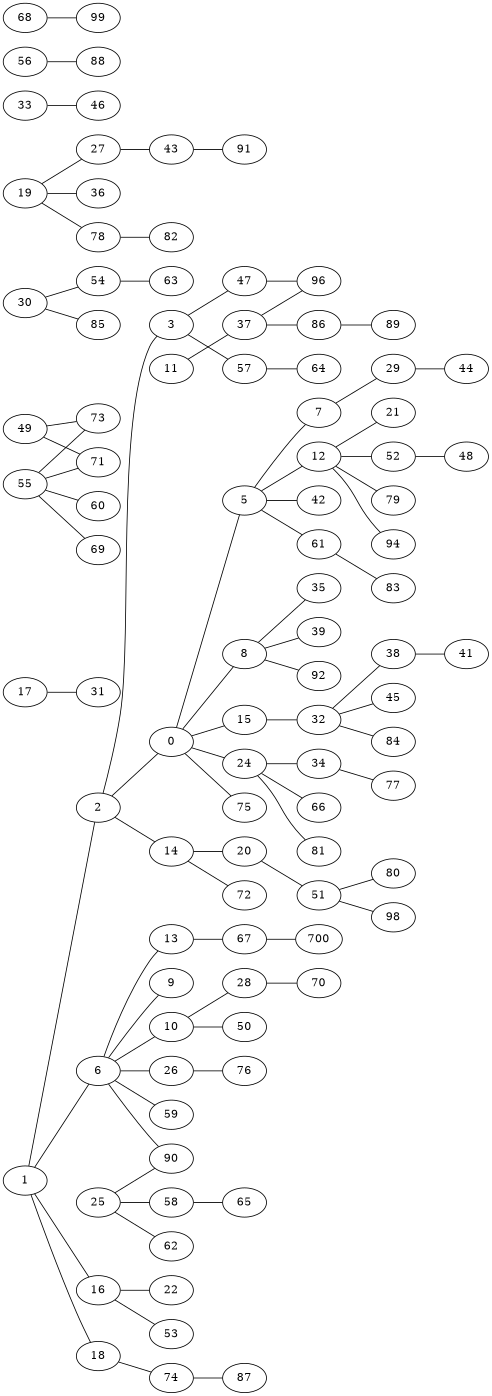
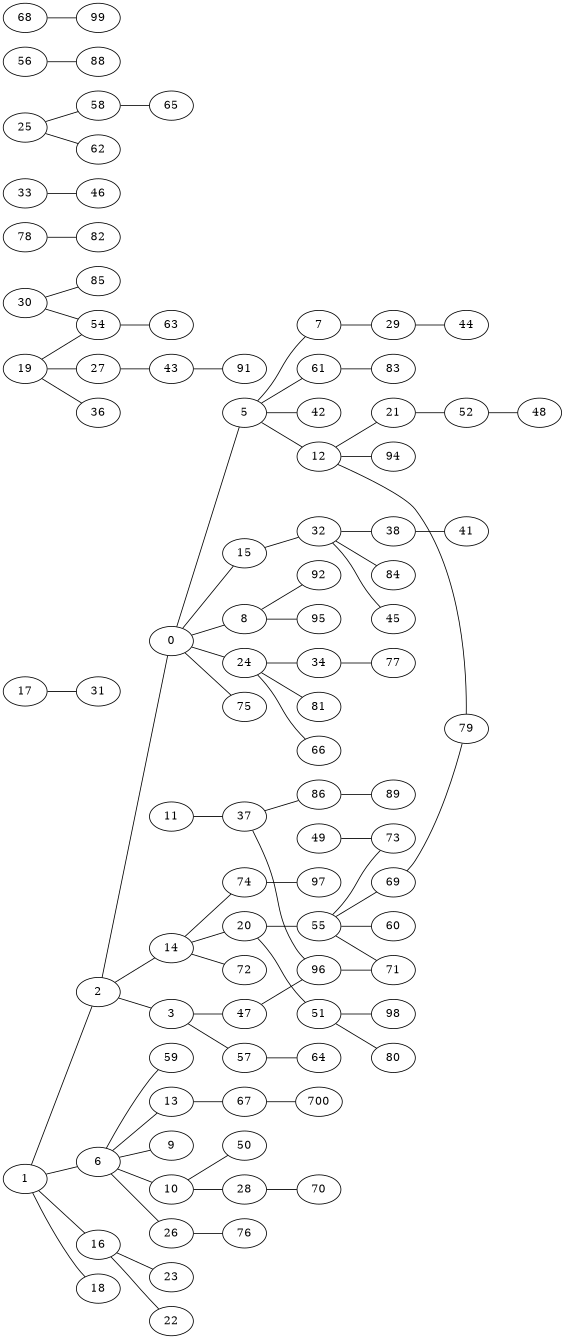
(62, 215) -> (62, 347)
(61, 445) -> (356, 970)
(356, 457) -> (430, 413)
(319, 588) -> (319, 619)
(319, 632) -> none
none -> (441, 810)
none -> (279, 926)
(171, 1159) -> none
(171, 1334) -> (171, 1277)
(135, 1367) -> (208, 915)
(245, 1378) -> (319, 882)
